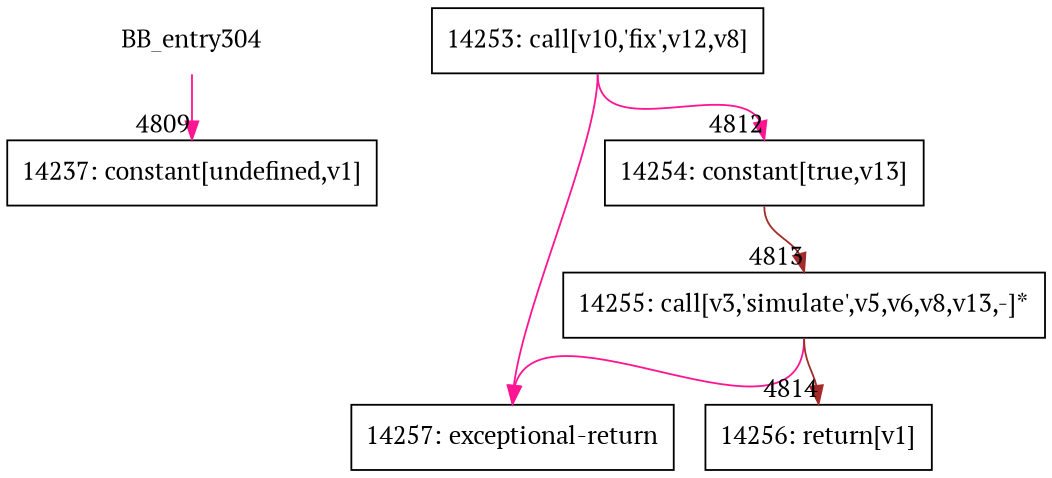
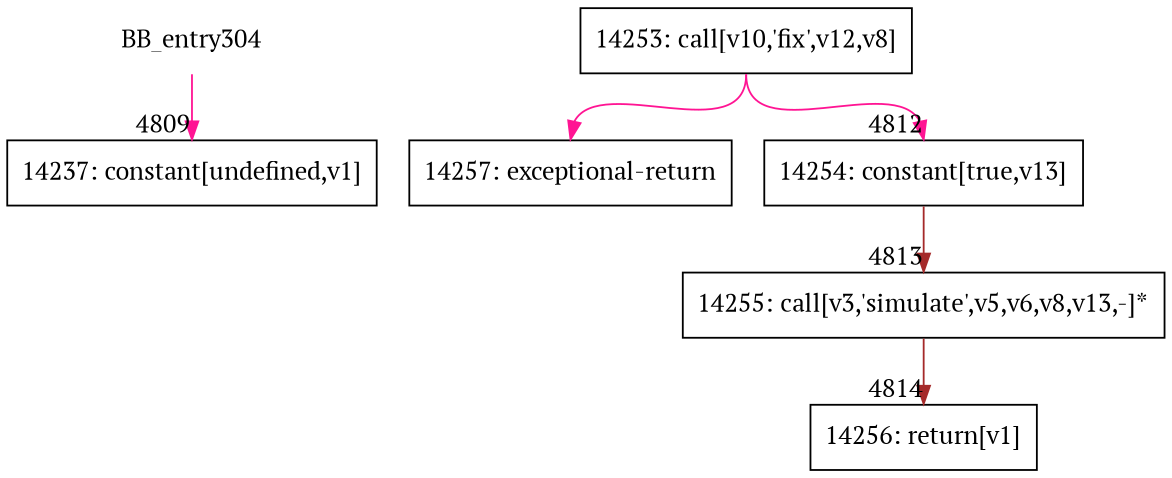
(667, 373) -> none
